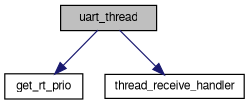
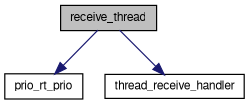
(109, 18) -> (109, 18)
(44, 86) -> (44, 86)
